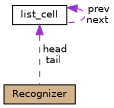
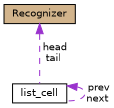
(40, 60) -> (40, 59)
